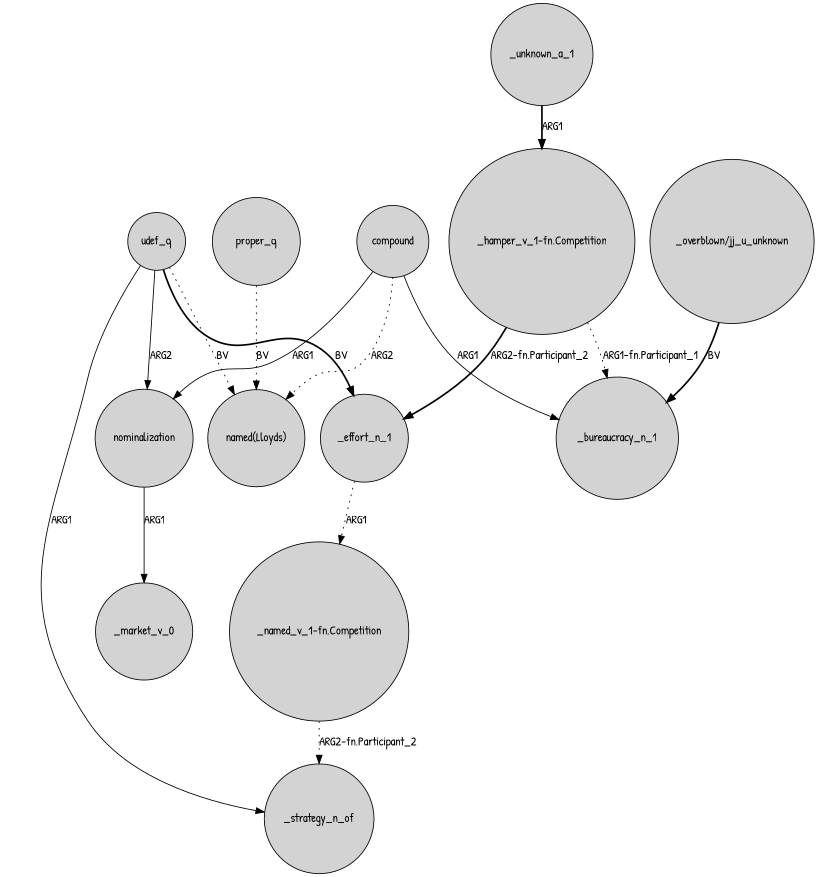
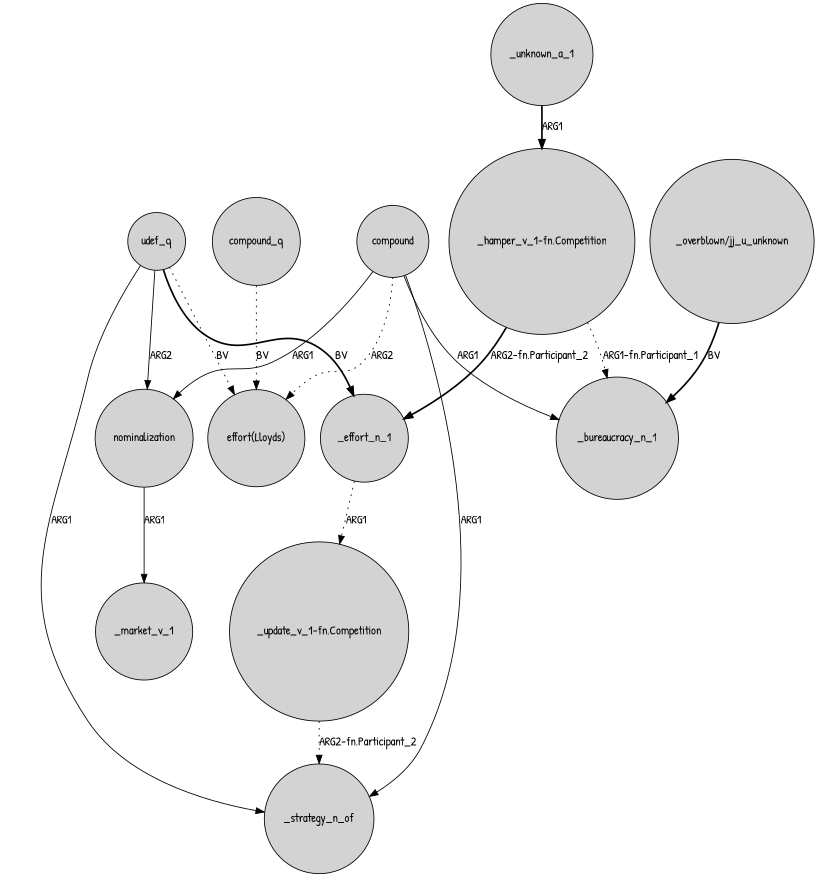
(256, 241) -> (256, 241)
(256, 438) -> (256, 438)
none -> (460, 543)
(144, 631) -> (144, 631)
(319, 631) -> (319, 631)
